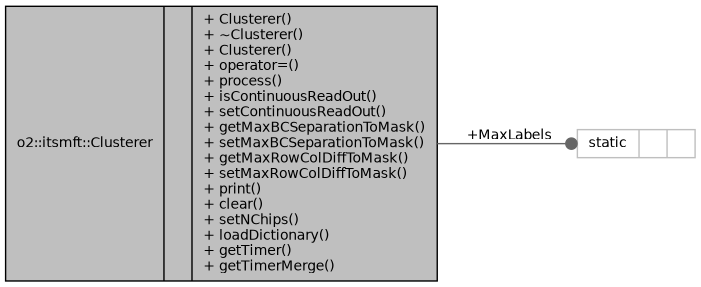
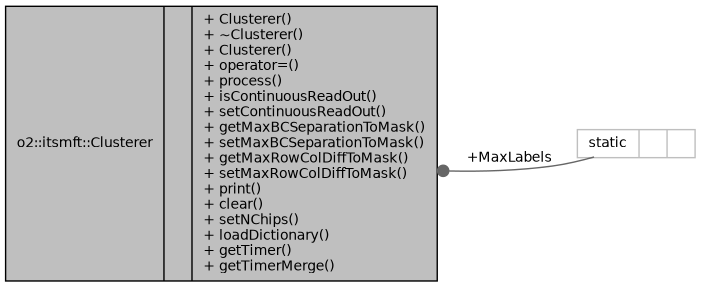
(502, 144) -> (522, 169)
